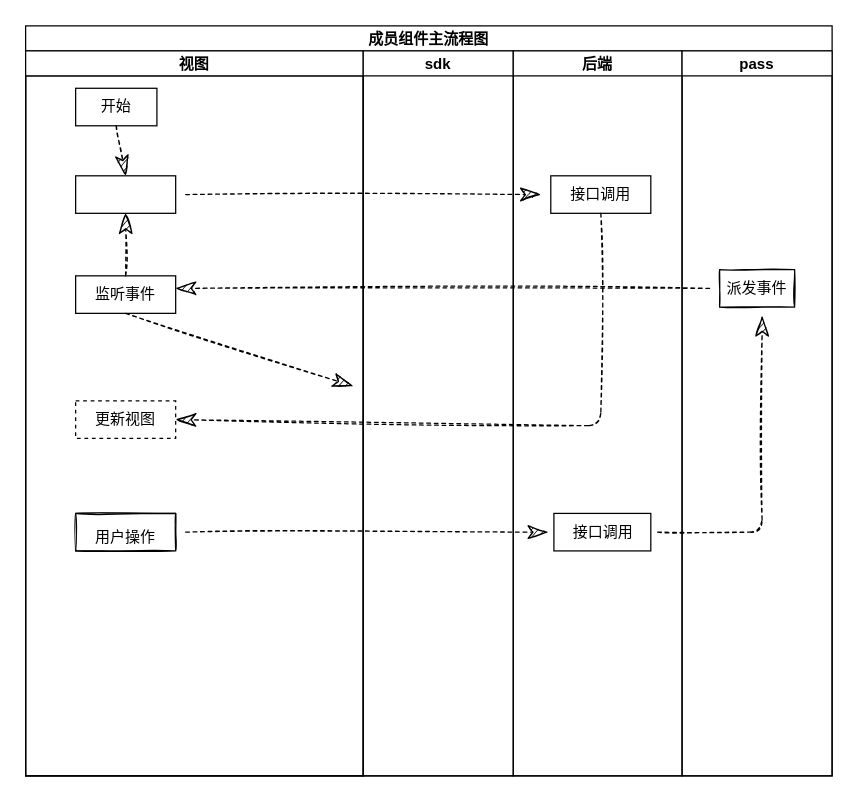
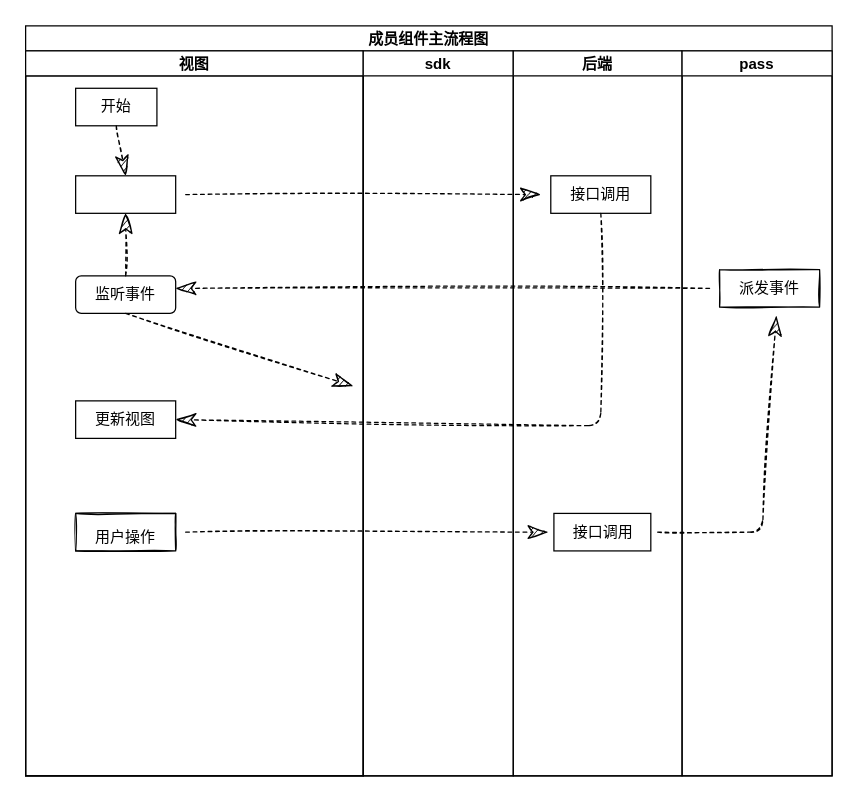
(757, 288) -> (769, 288)
(126, 294) -> (126, 294)
(126, 419) -> (126, 419)
